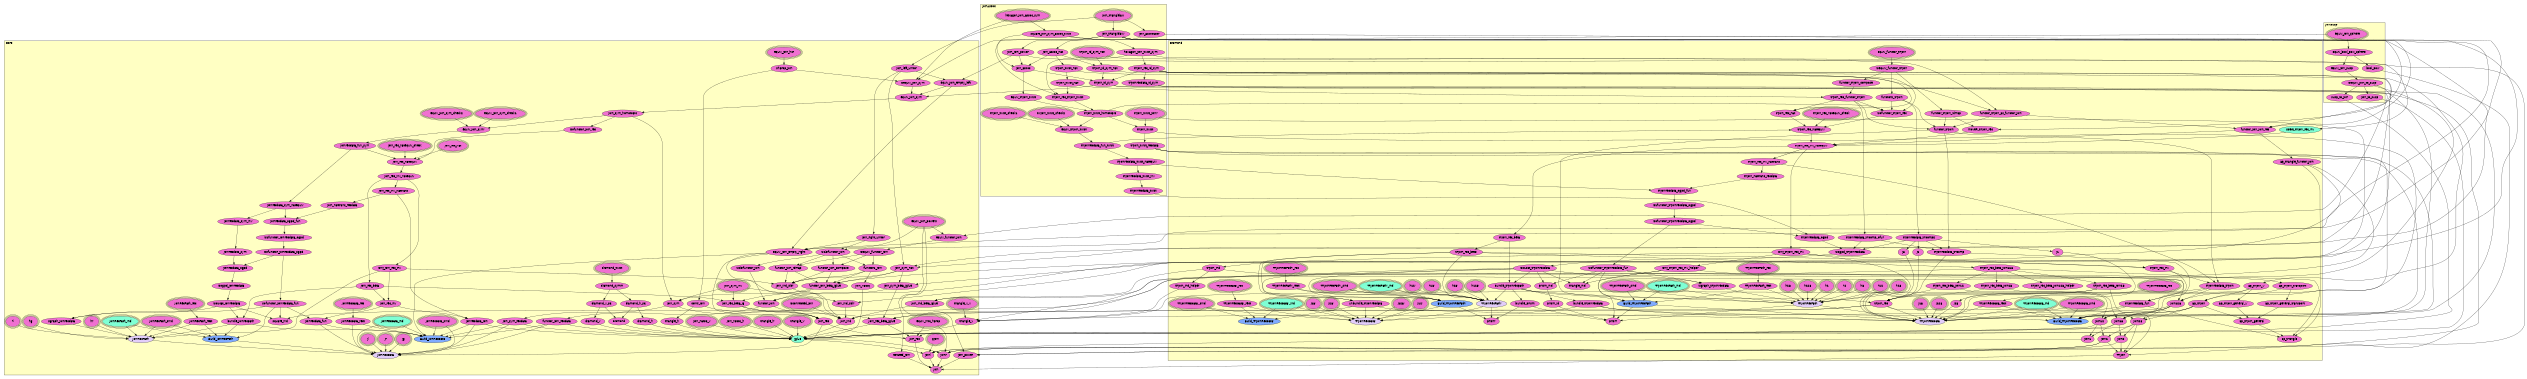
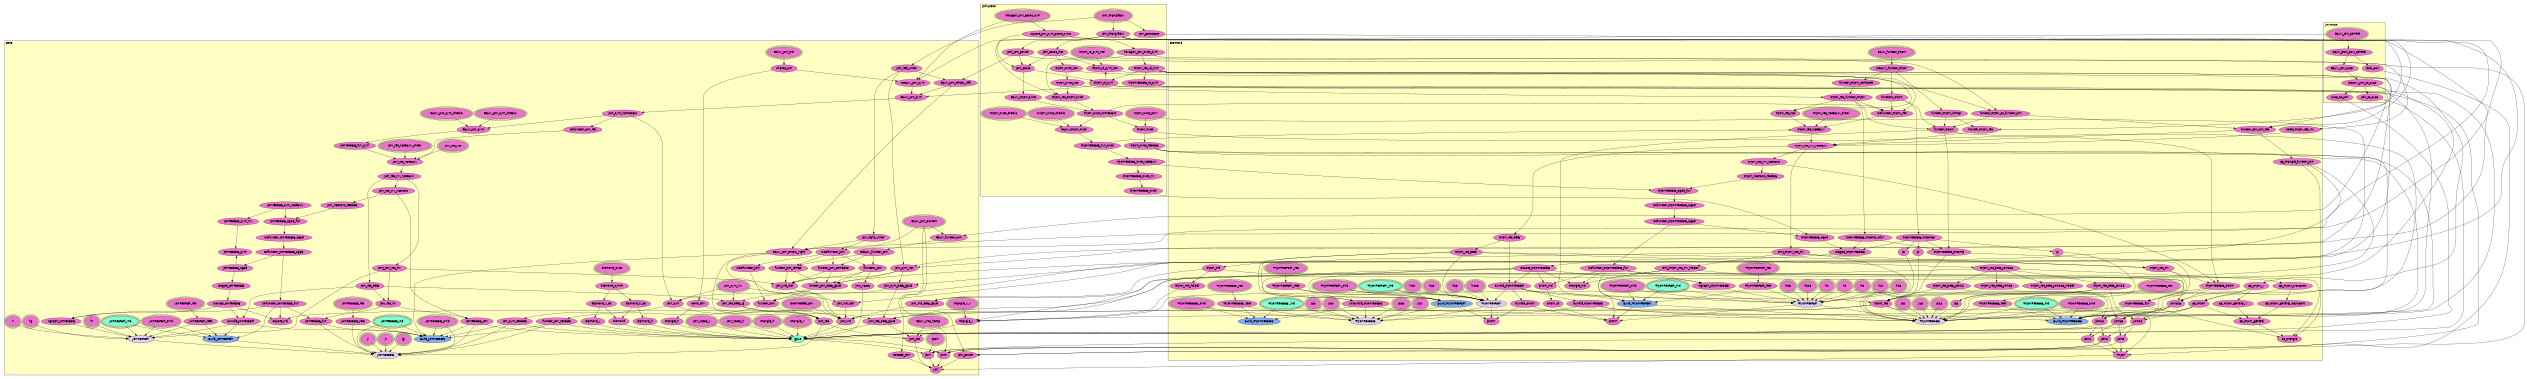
(1103, 75) -> (1105, 77)
(2300, 130) -> (2300, 130)
(321, 175) -> none
(234, 259) -> (237, 261)
none -> (1903, 304)
(2132, 338) -> (2101, 347)
